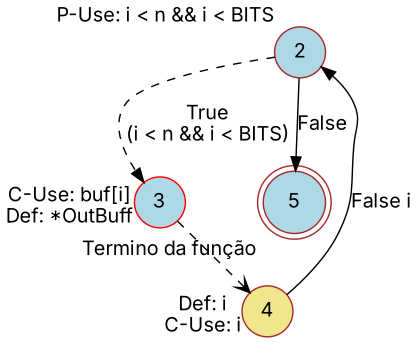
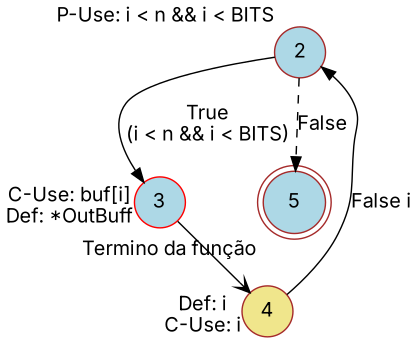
(163, 82) -> (163, 82)
(298, 117) -> (298, 117)
(209, 252) -> (209, 252)
